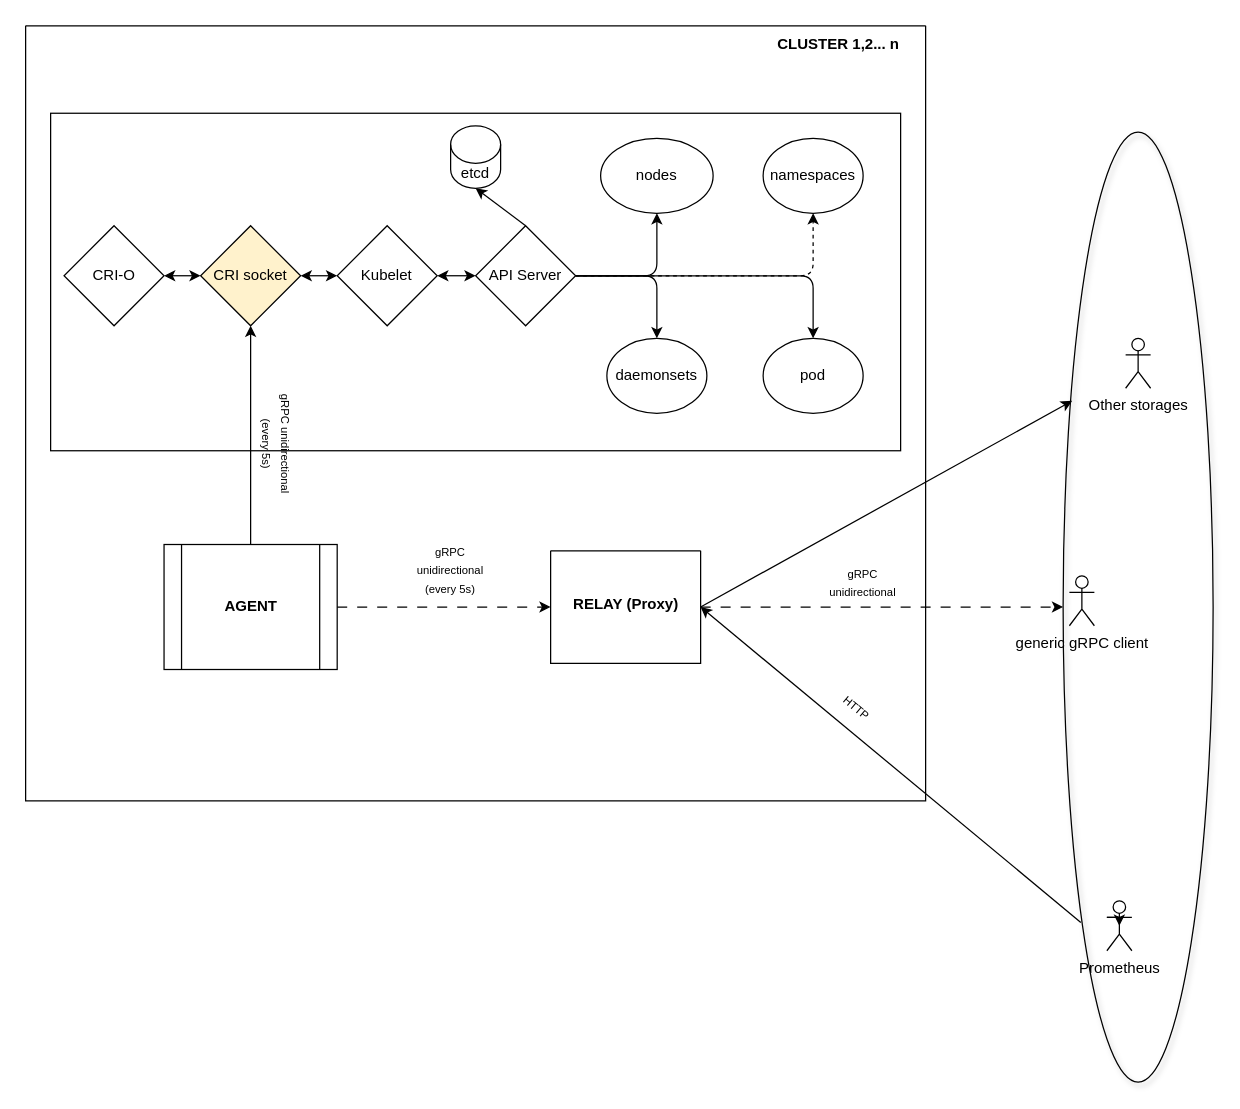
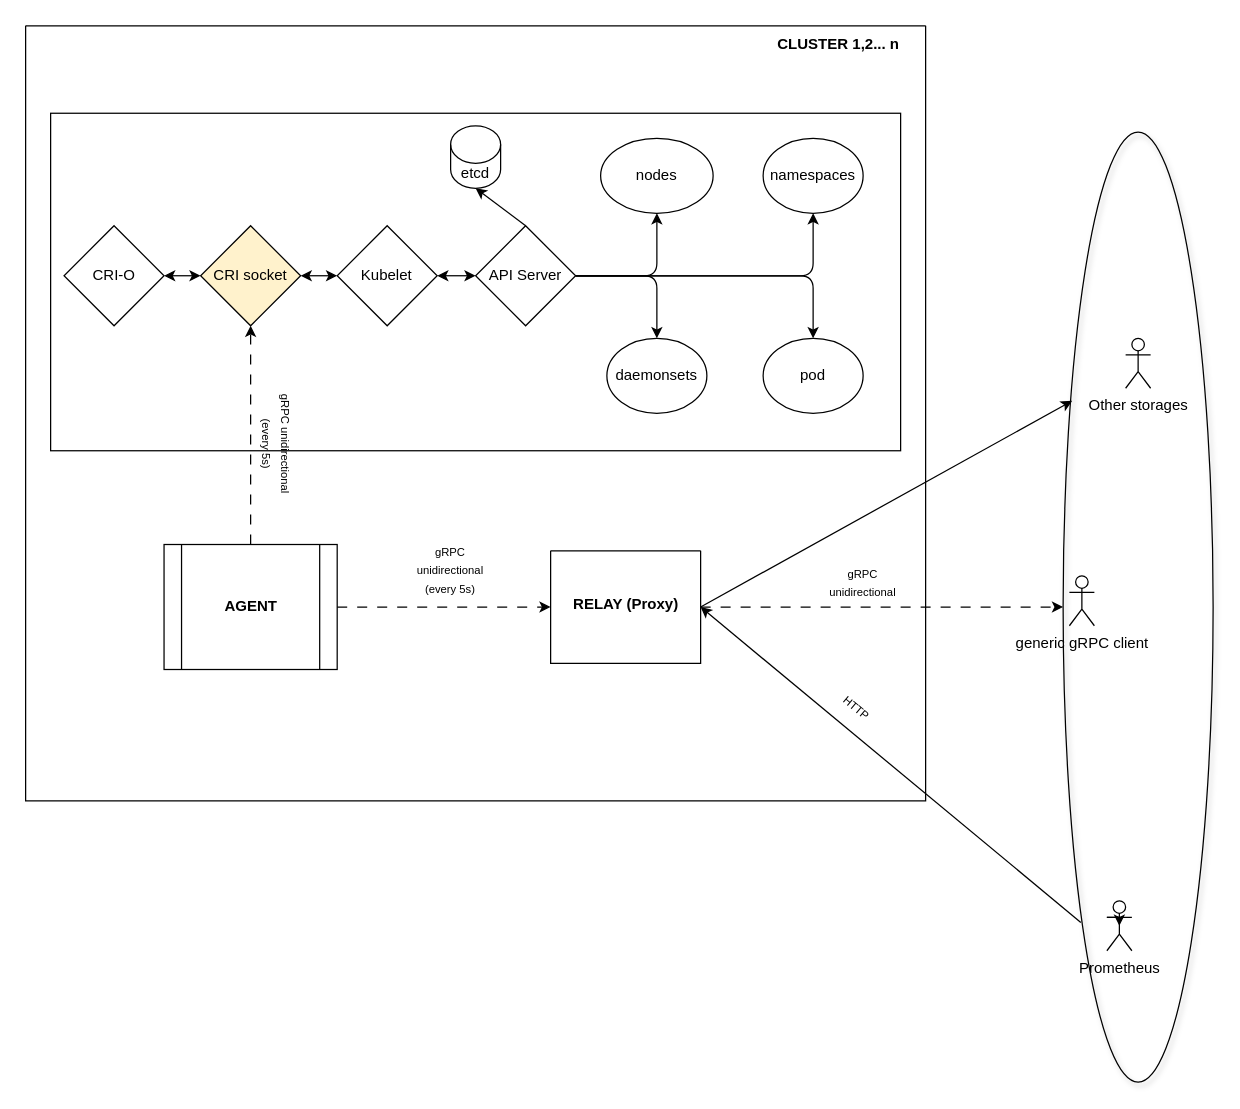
(813, 247) -> (813, 247)
(251, 529) -> (251, 529)
